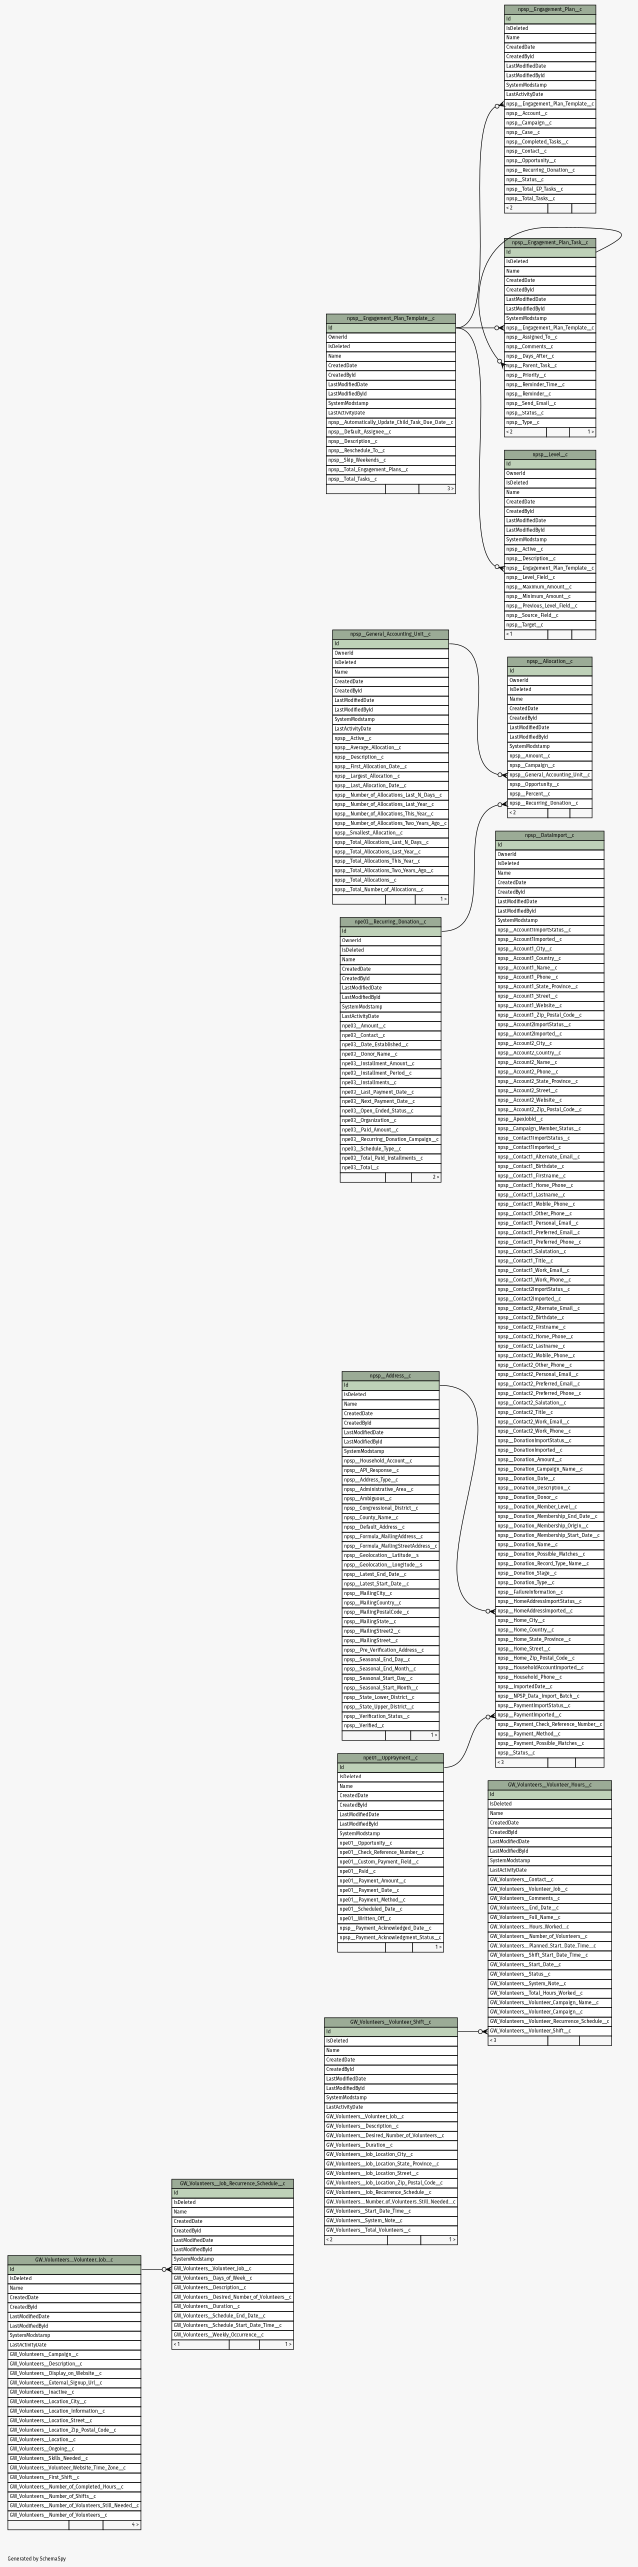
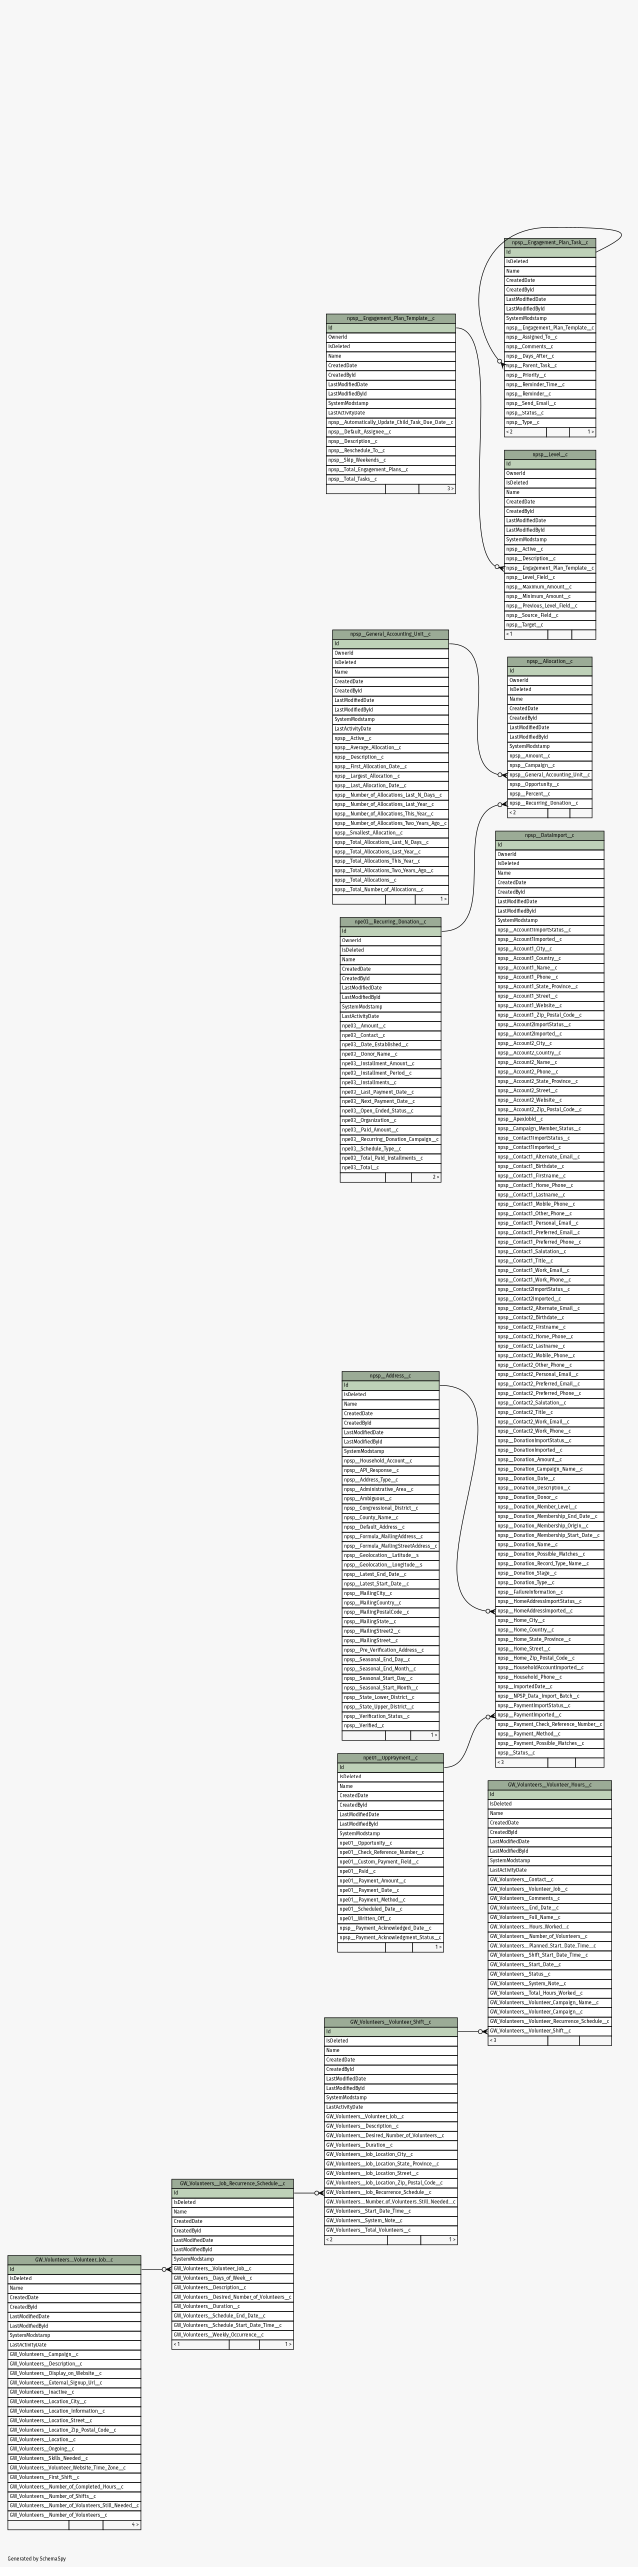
(550, 109) -> none
(475, 328) -> none
none -> (304, 2193)
